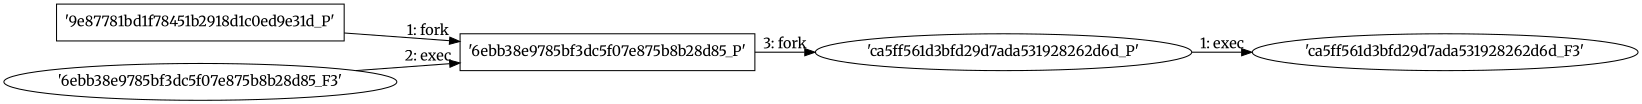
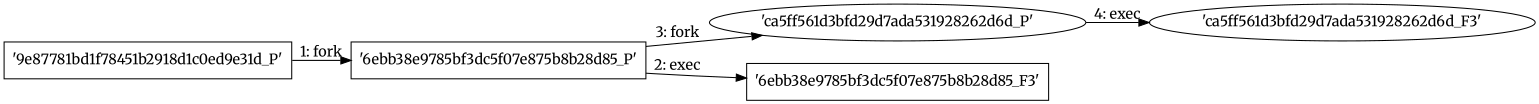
(1222, 45) -> (1118, 15)
(403, 67) -> (691, 76)
(200, 82) -> (898, 82)
